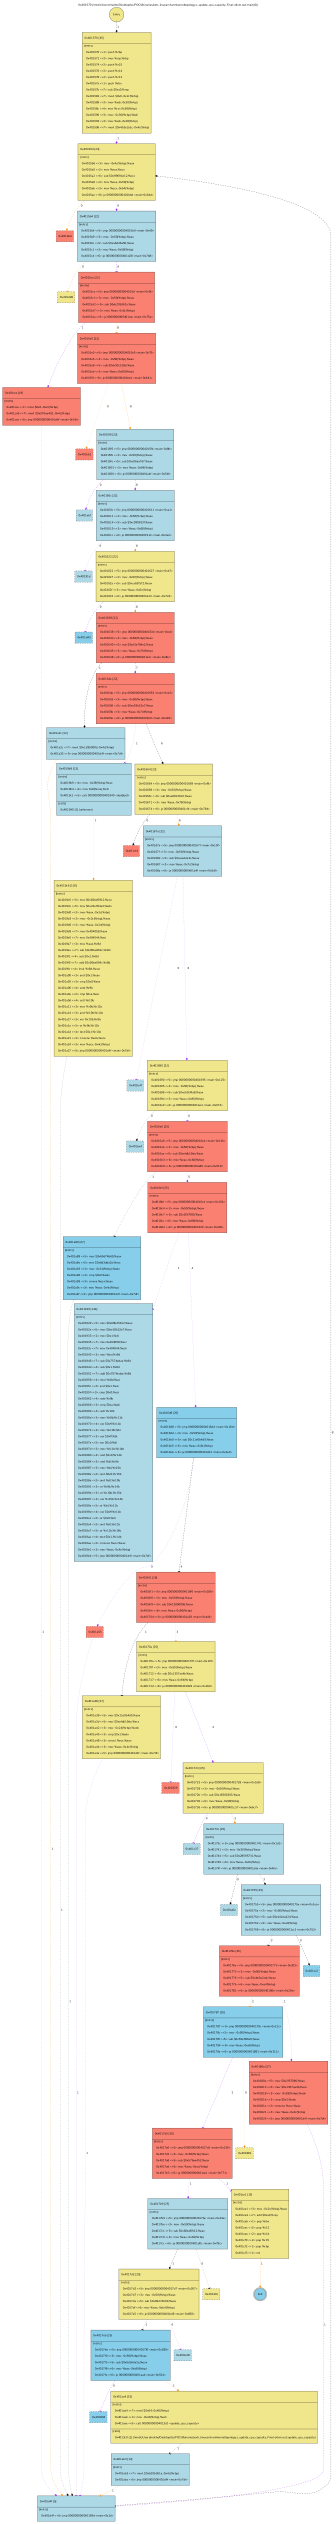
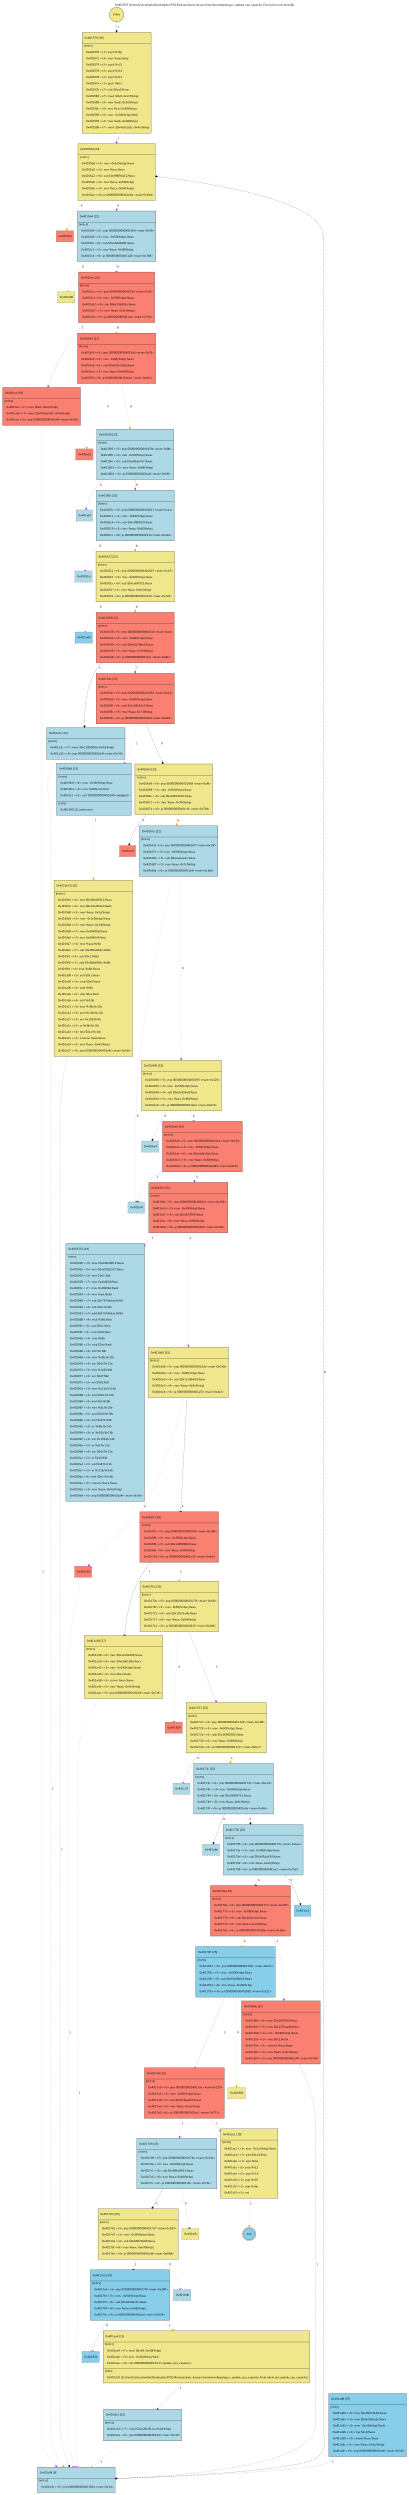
(92, 615) -> (92, 615)
(133, 1202) -> (146, 1183)
(197, 1433) -> (188, 1372)
